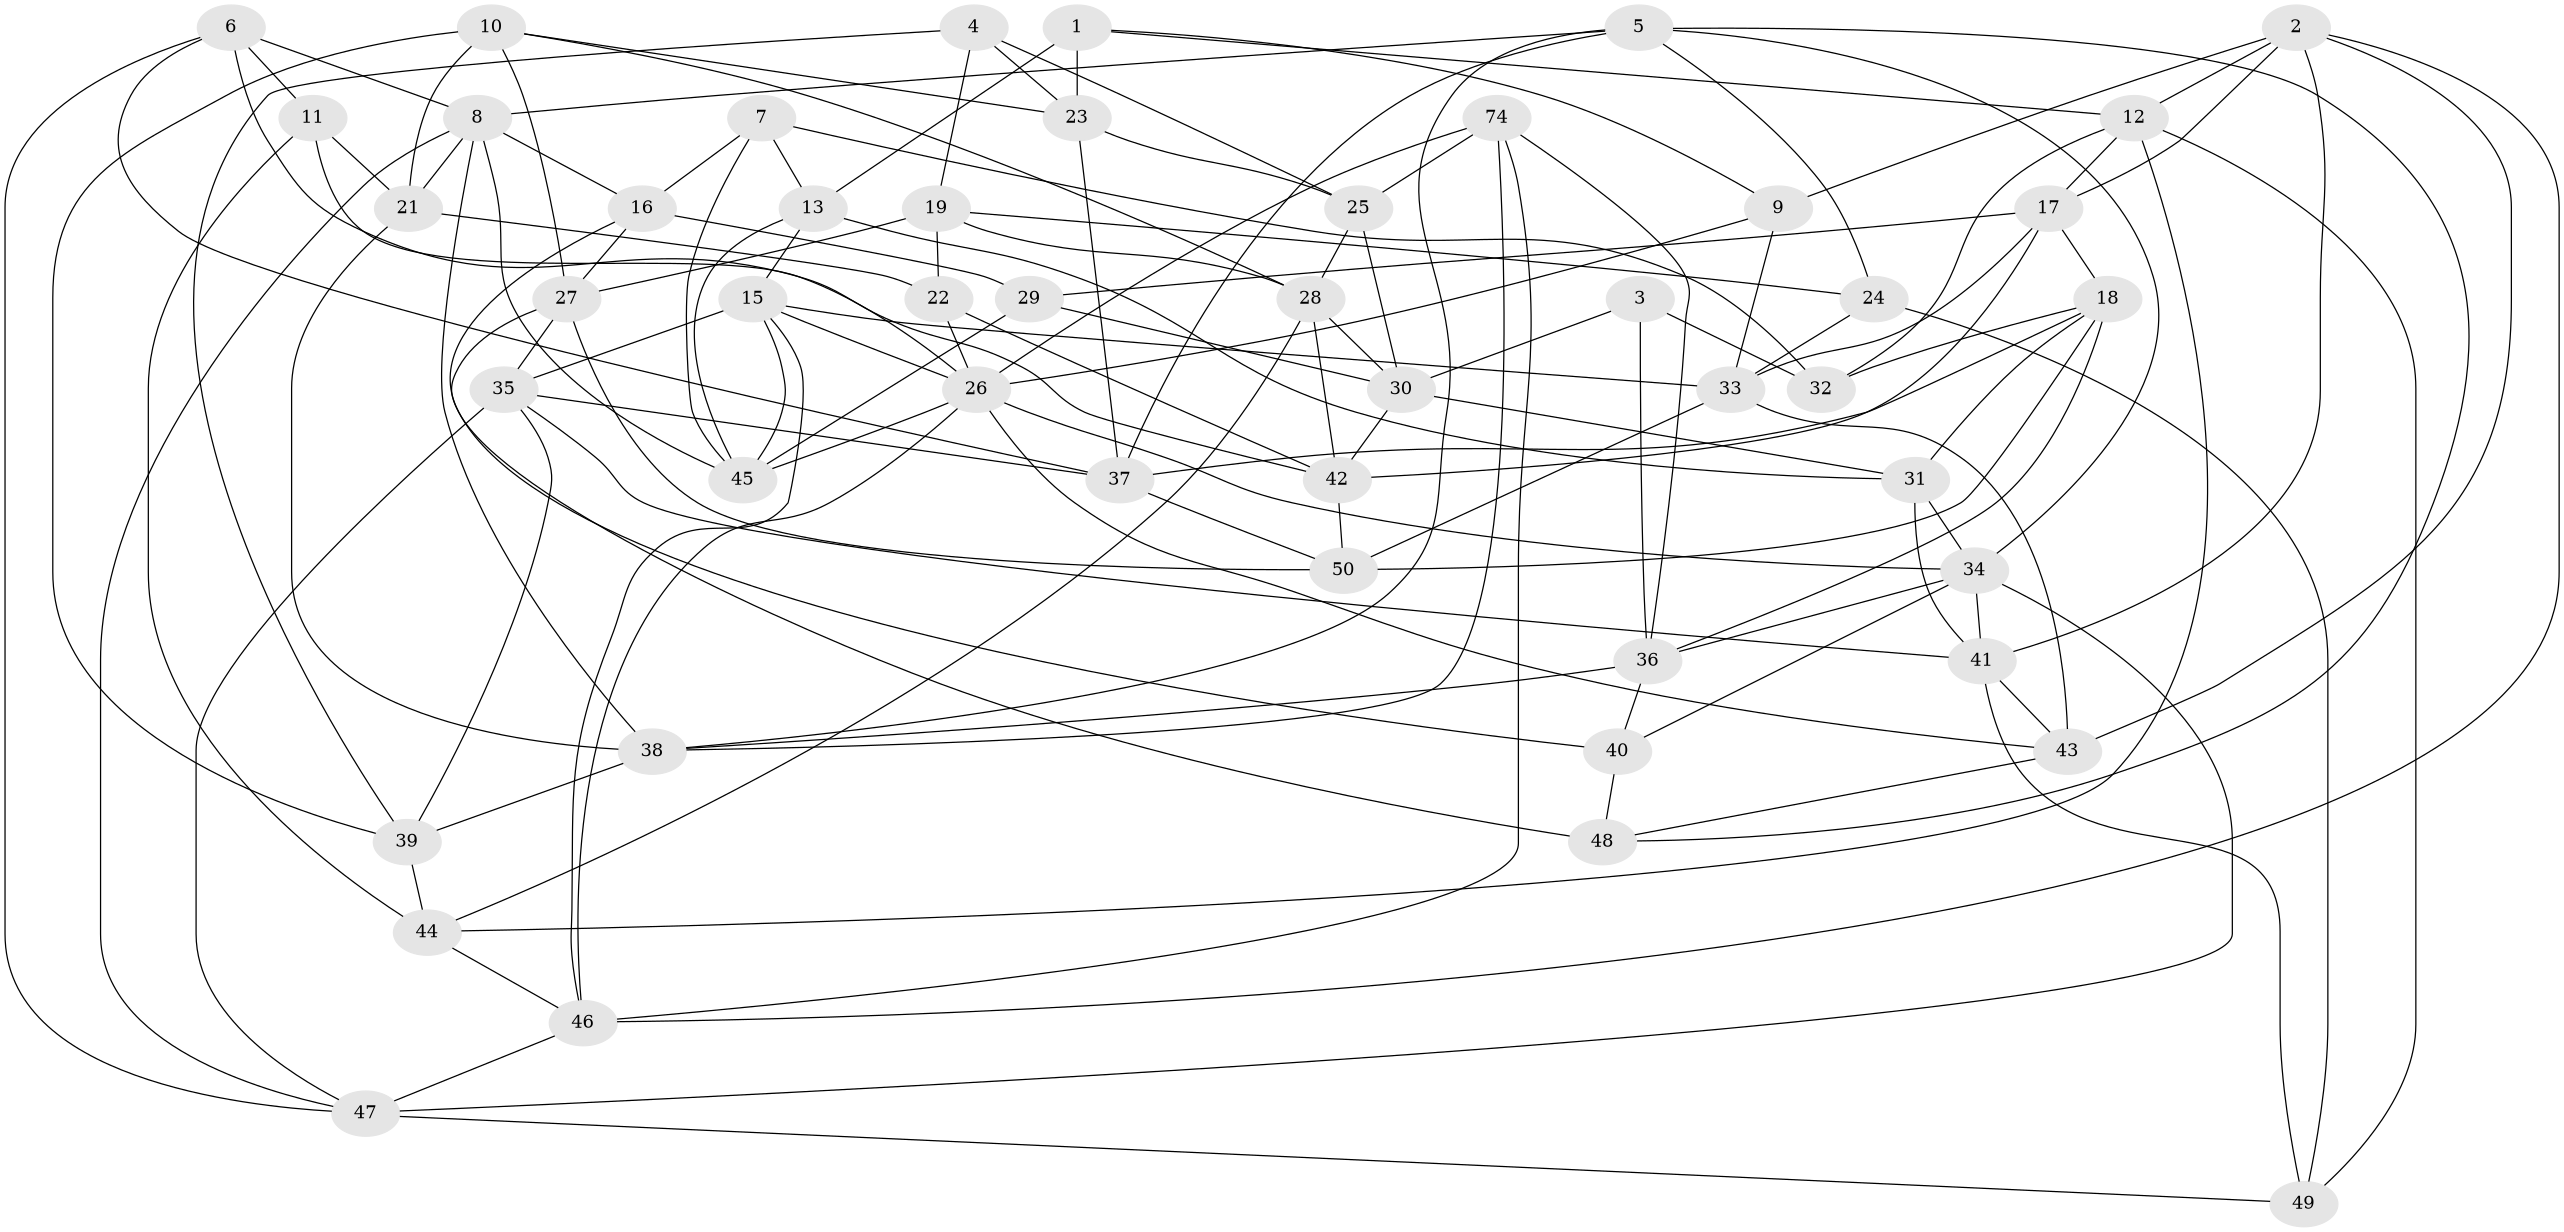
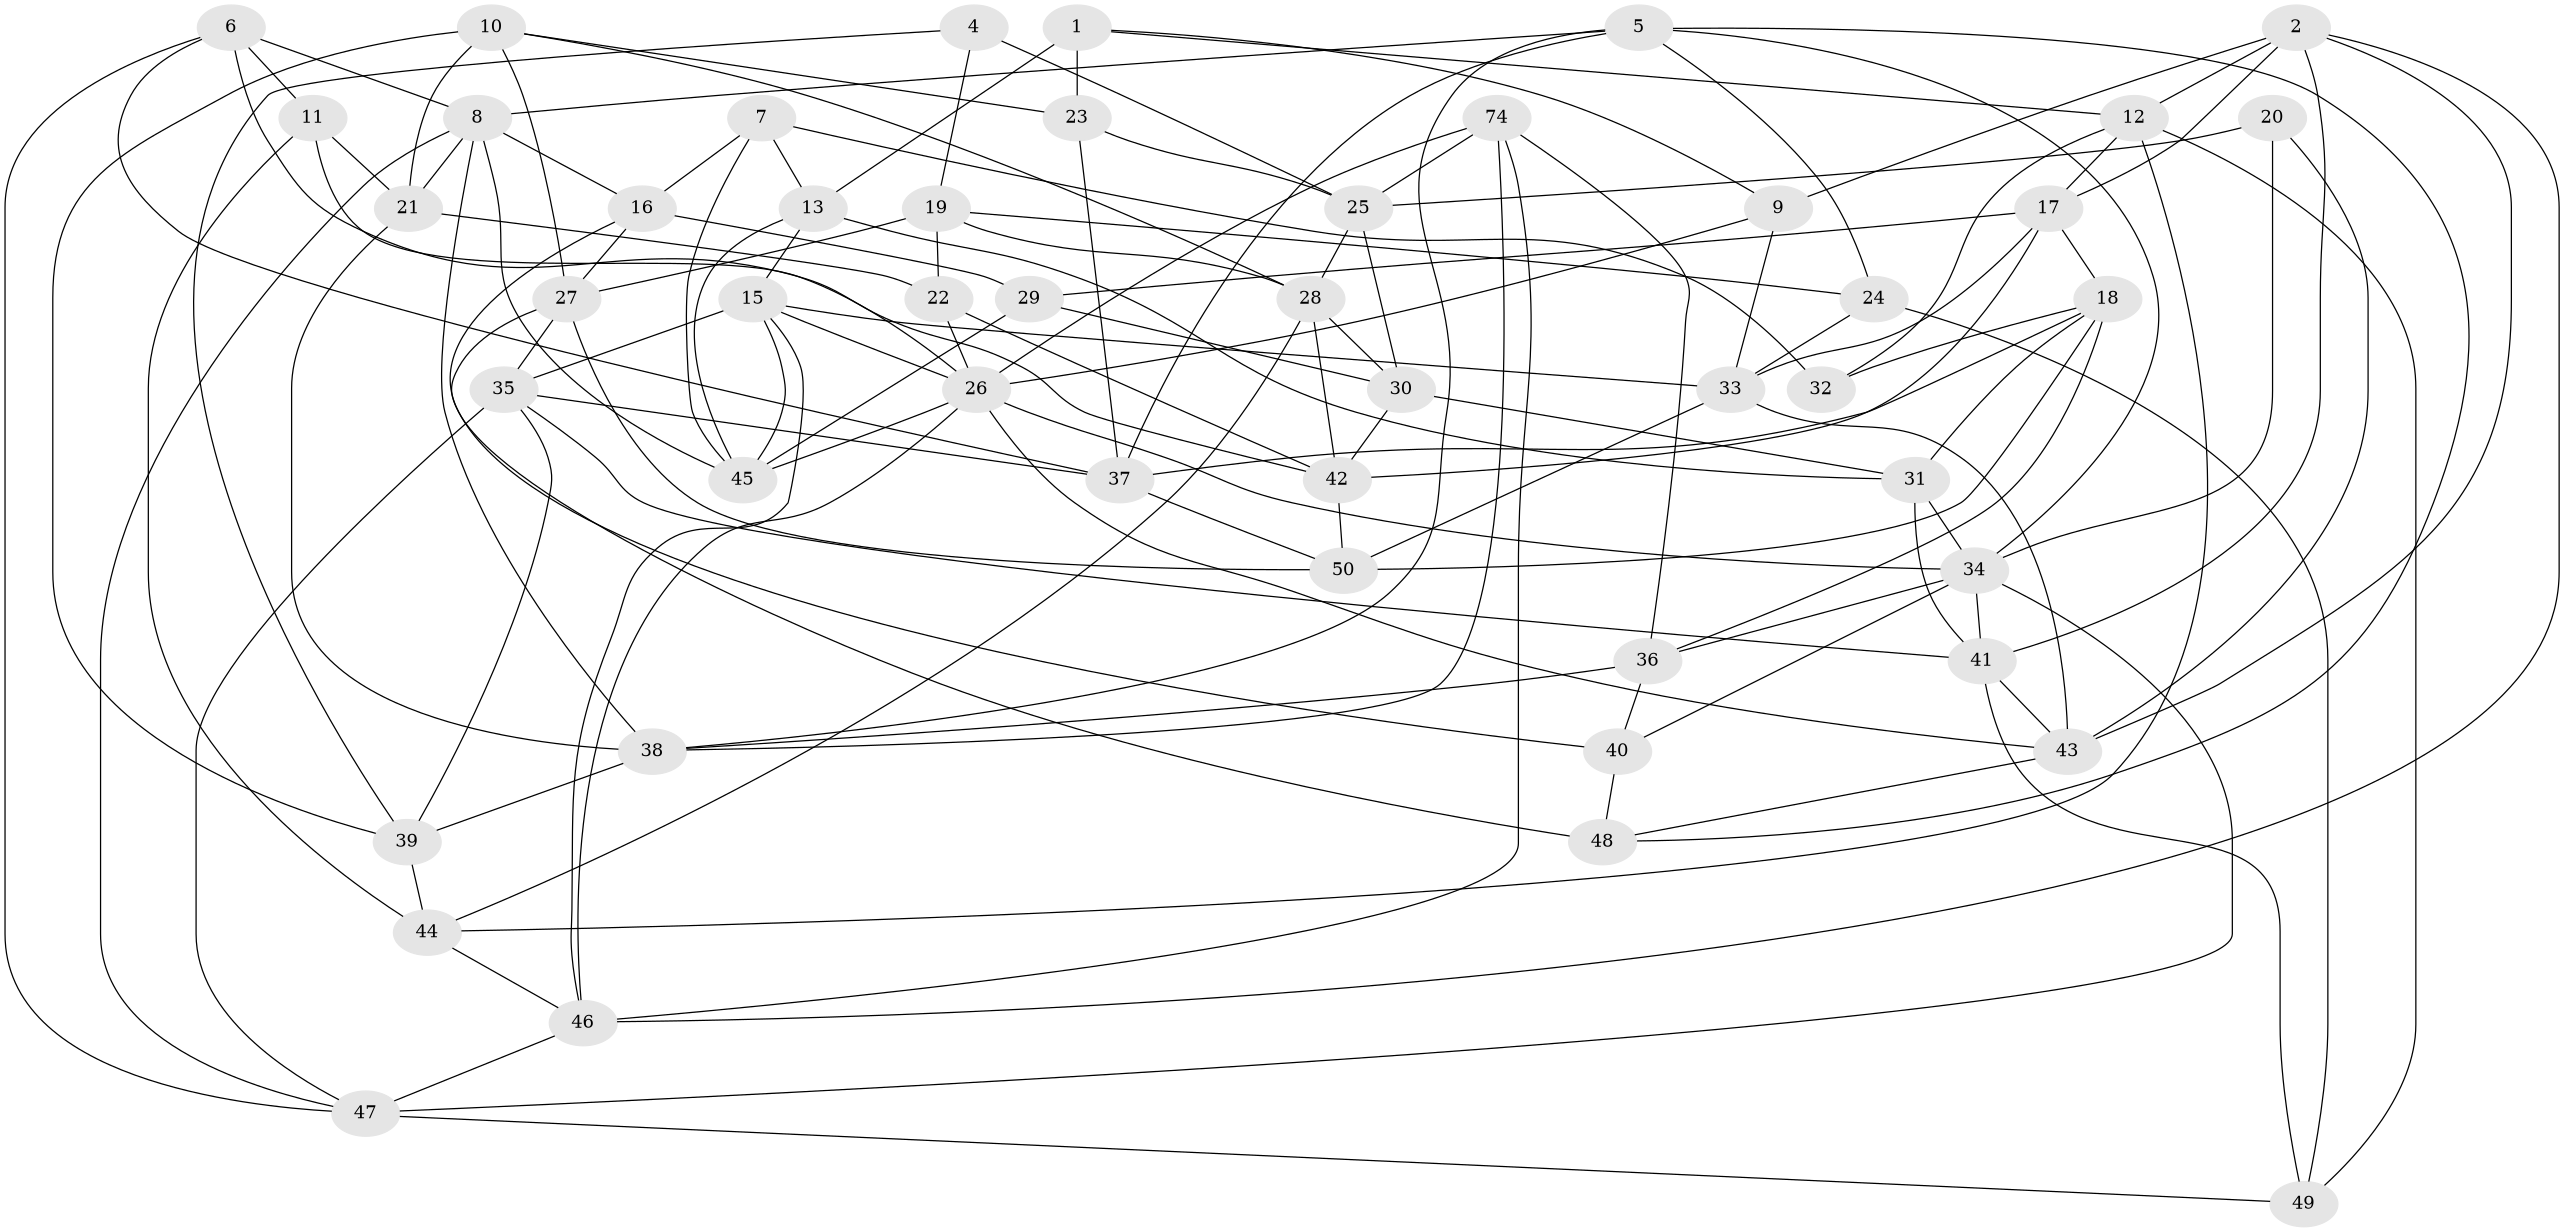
(1034, 80) -> none
none -> (2273, 118)
(1640, 299) -> none
